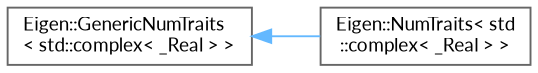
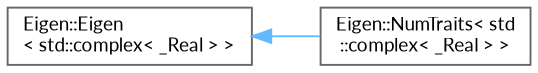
(130, 36) -> (130, 36)
